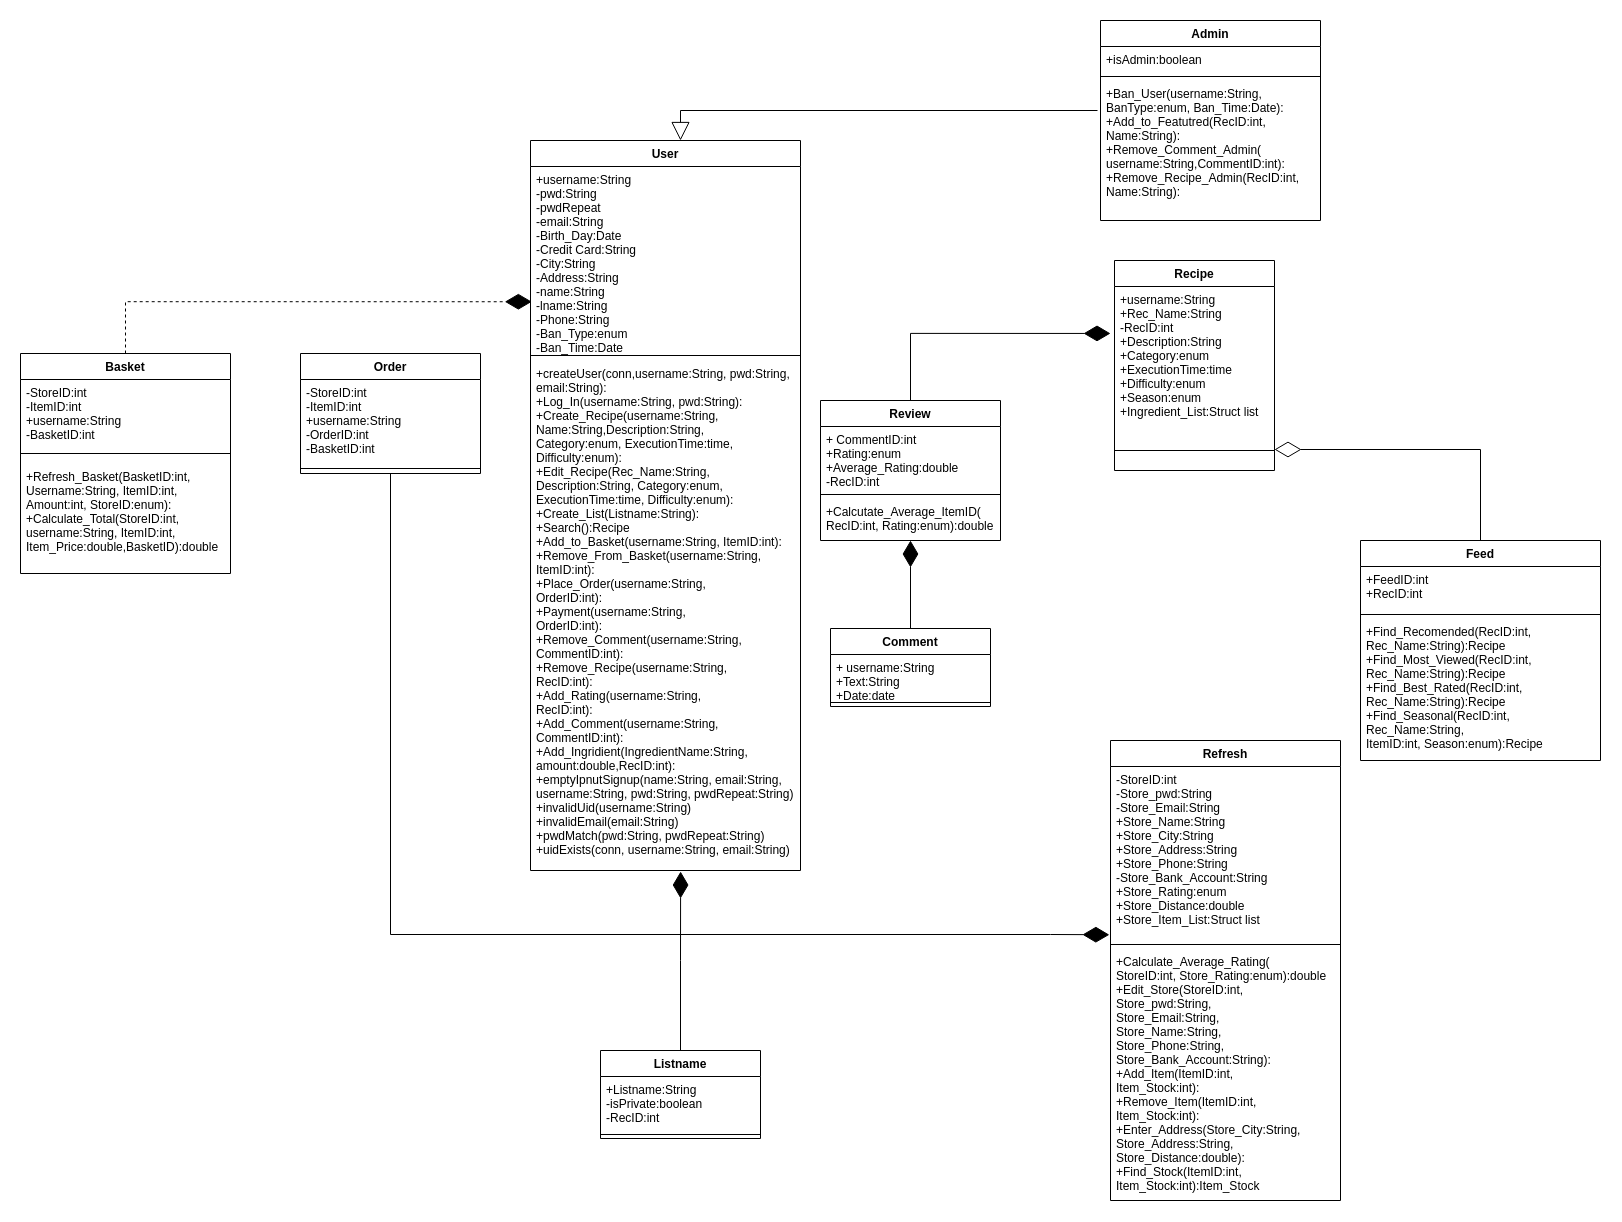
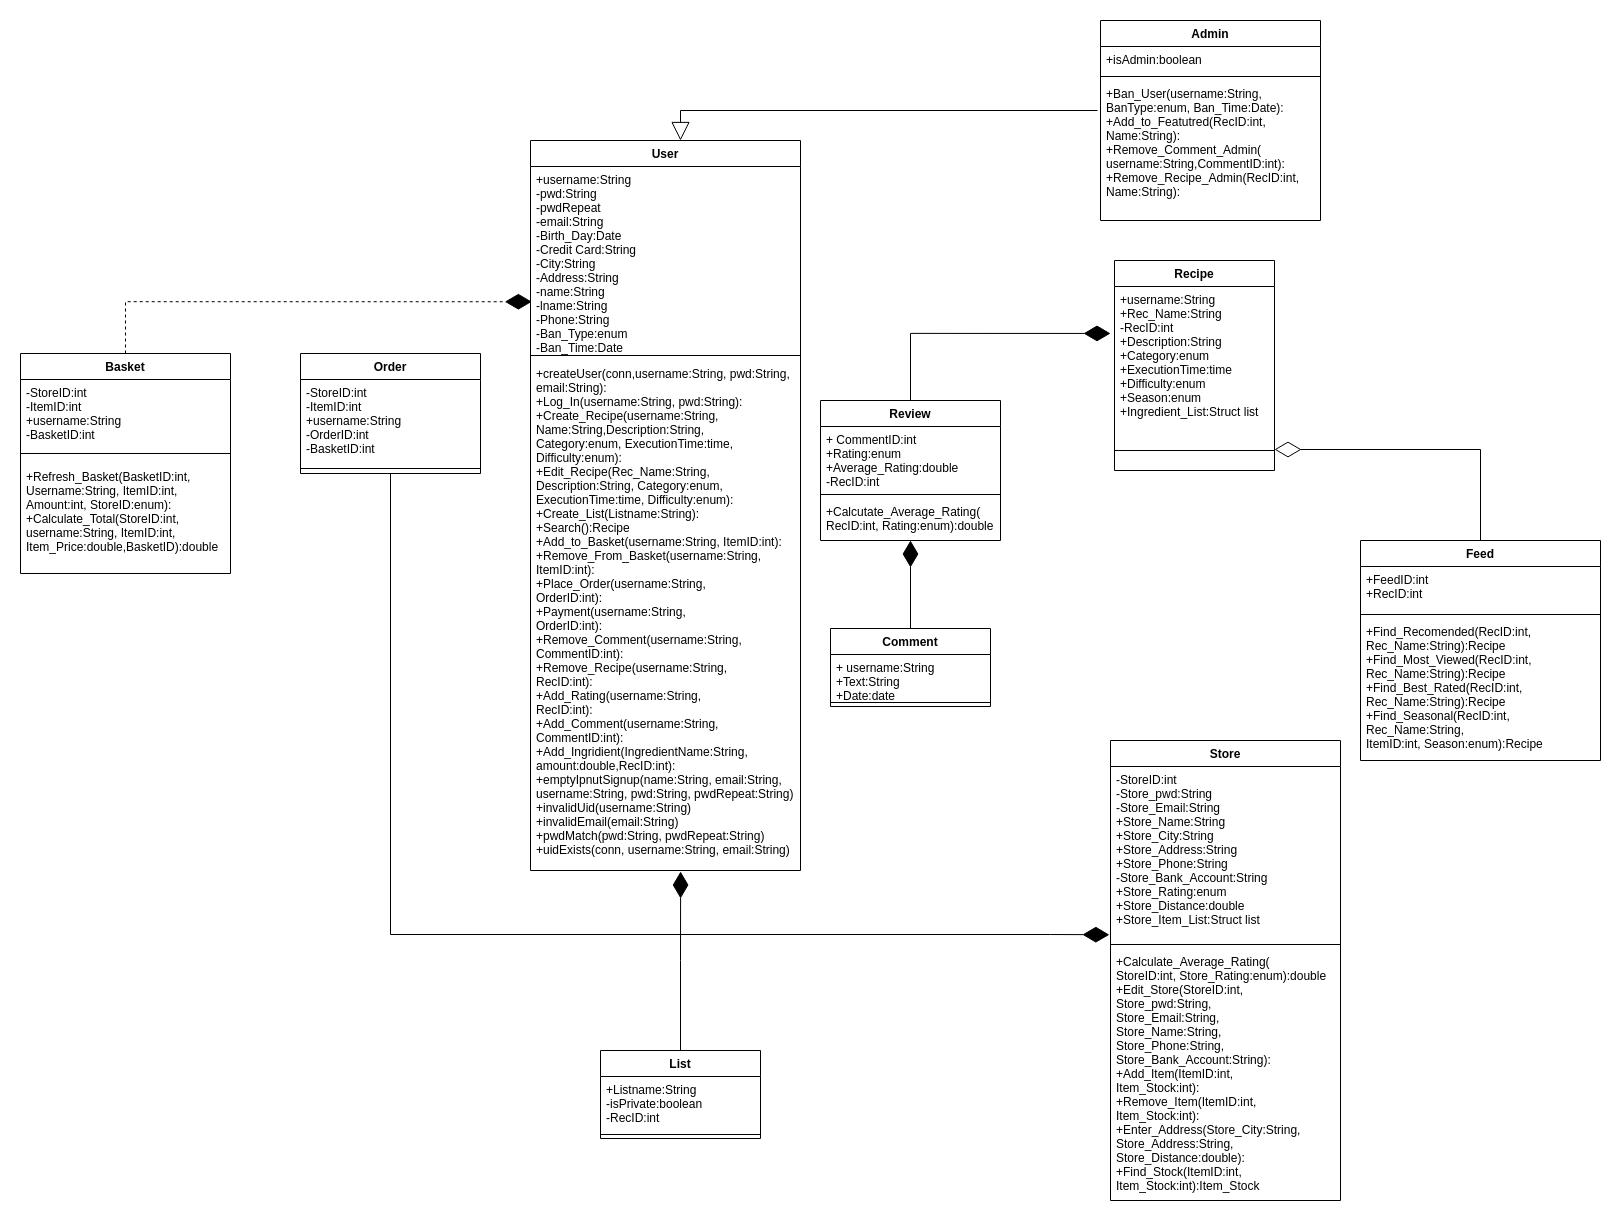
(912, 512) -> (910, 512)
(1225, 754) -> (1225, 754)
(680, 1064) -> (680, 1064)
